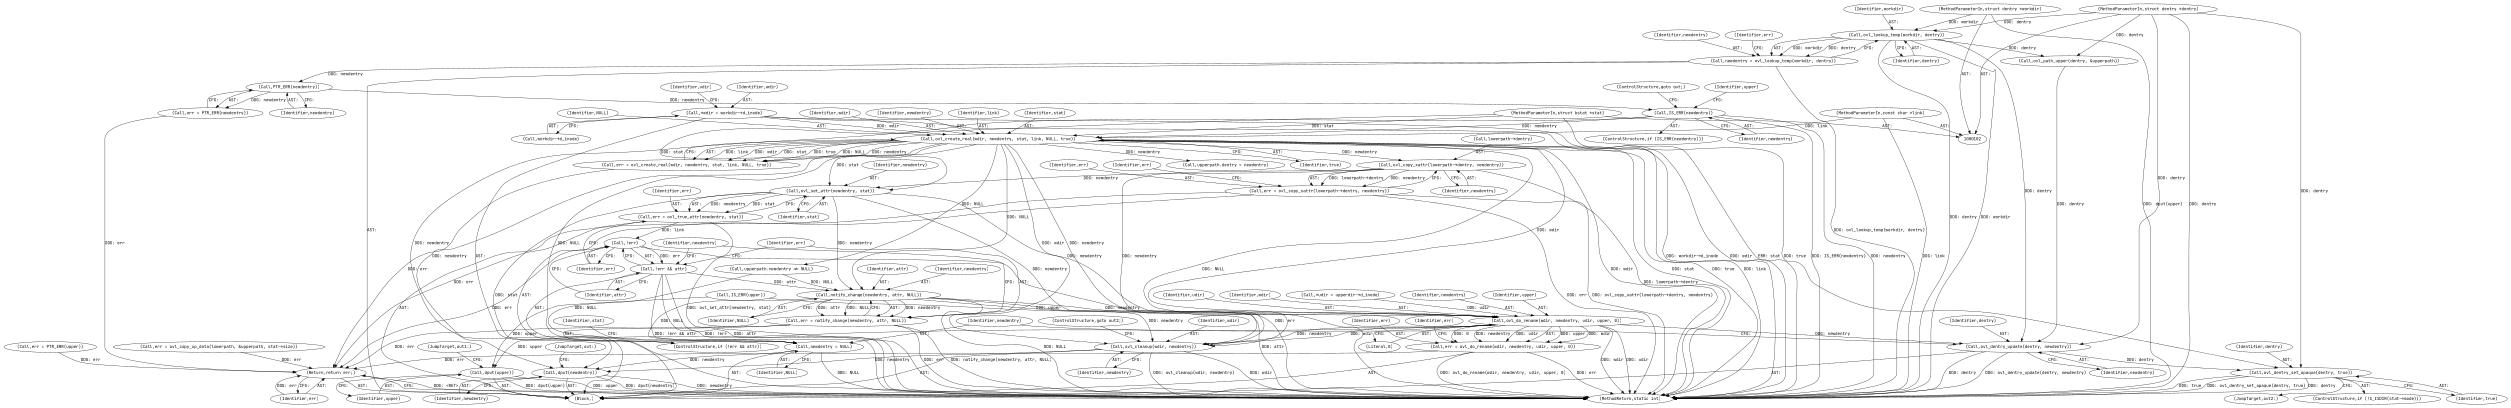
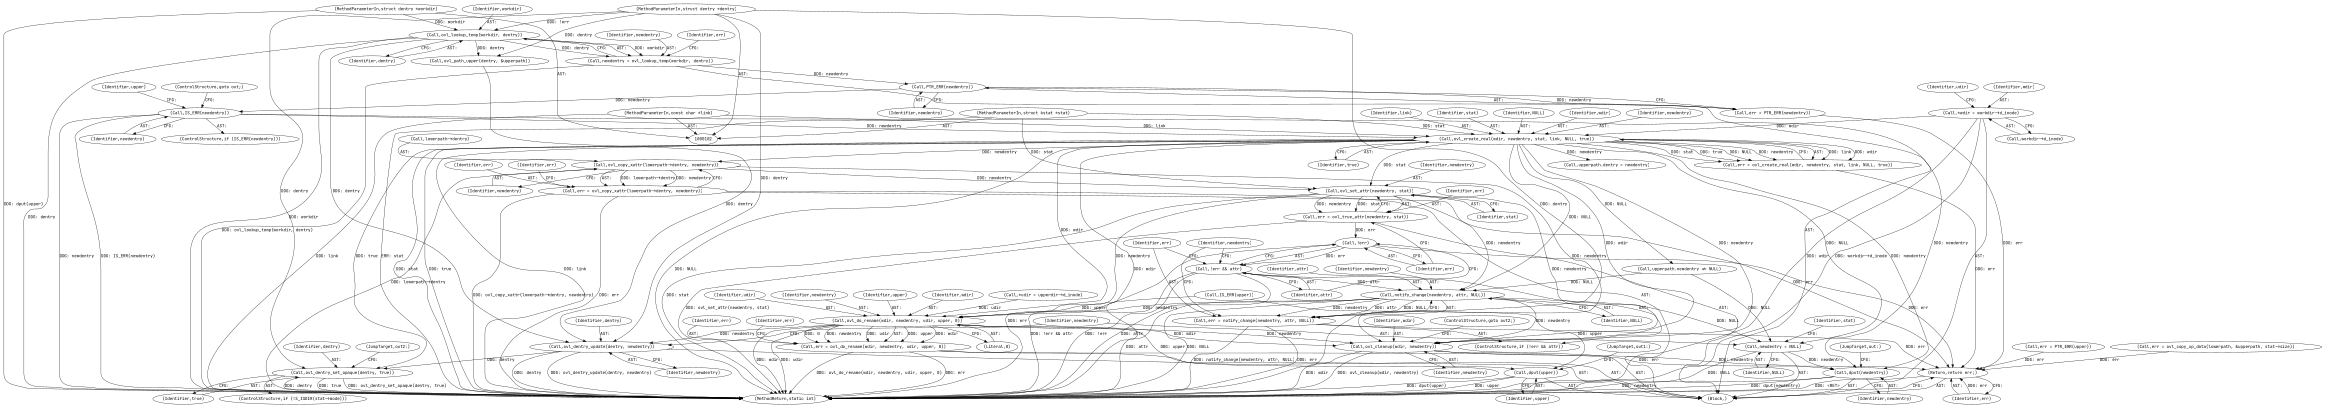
(2018, 22) -> (558, 22)
(673, 230) -> (1366, 230)
(2320, 393) -> (367, 359)
